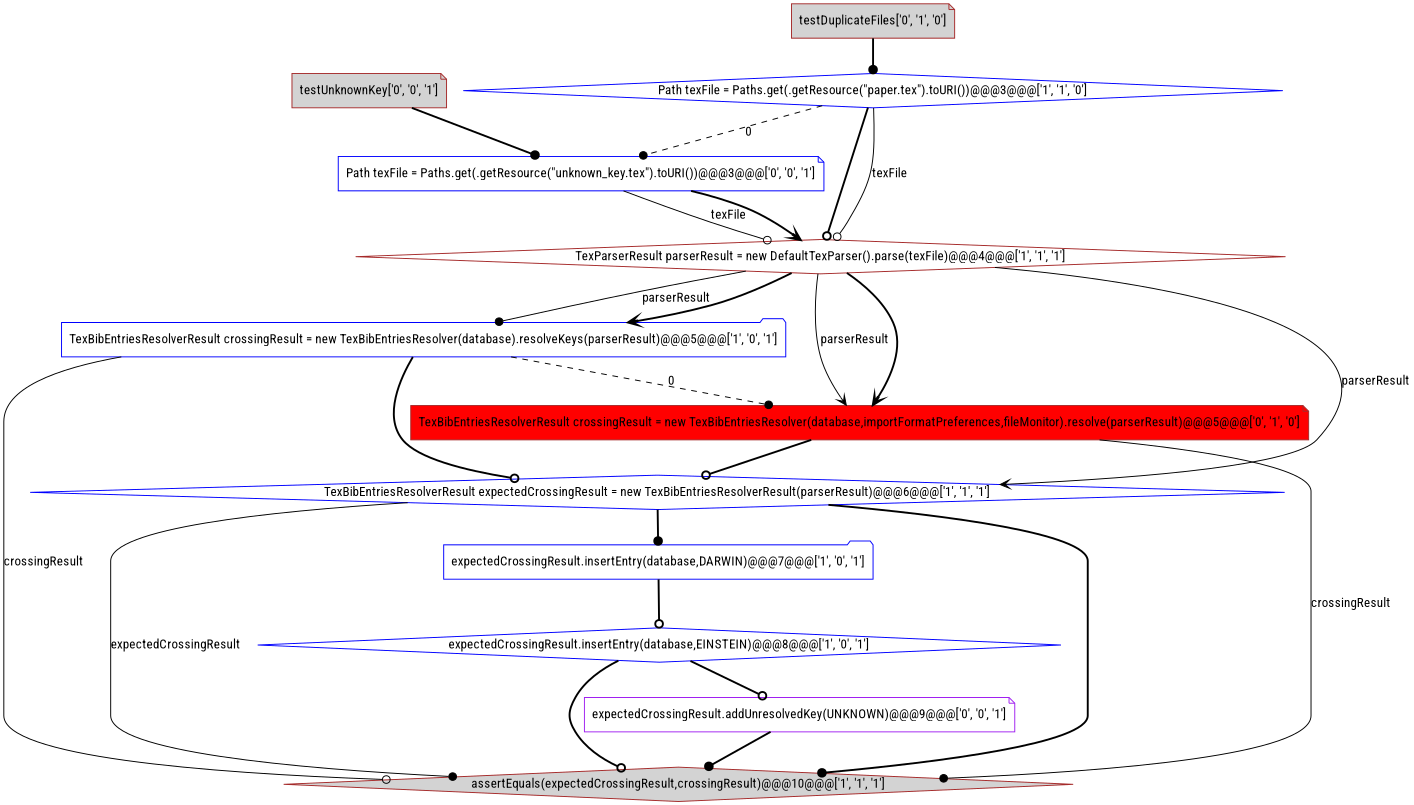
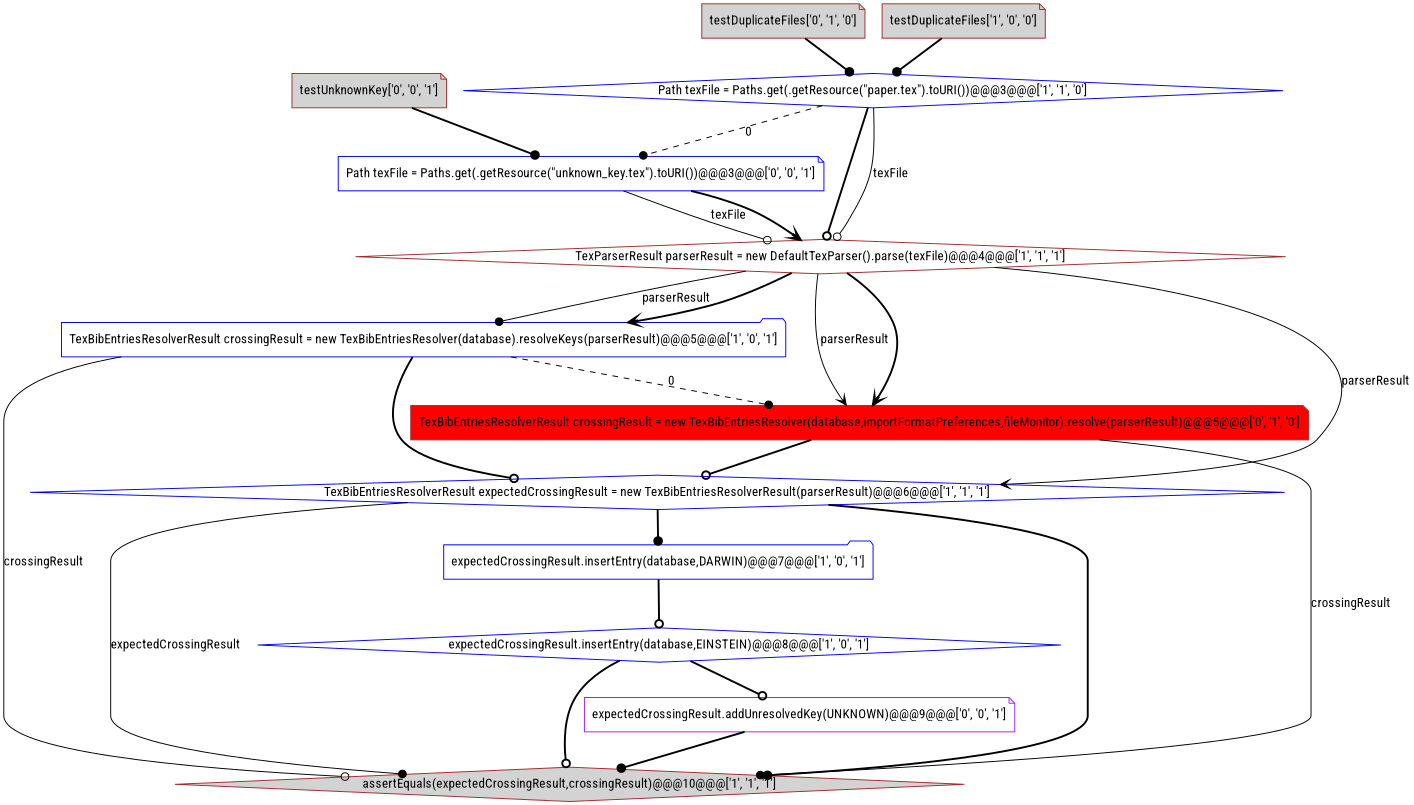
none -> (964, 21)
